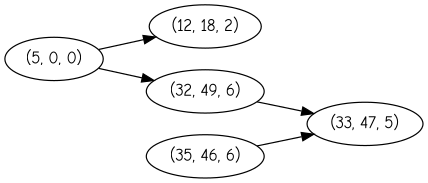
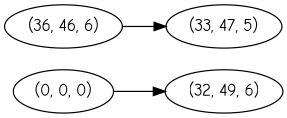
(205, 26) -> none
(54, 59) -> (63, 91)
(279, 106) -> none
(205, 156) -> (63, 26)
